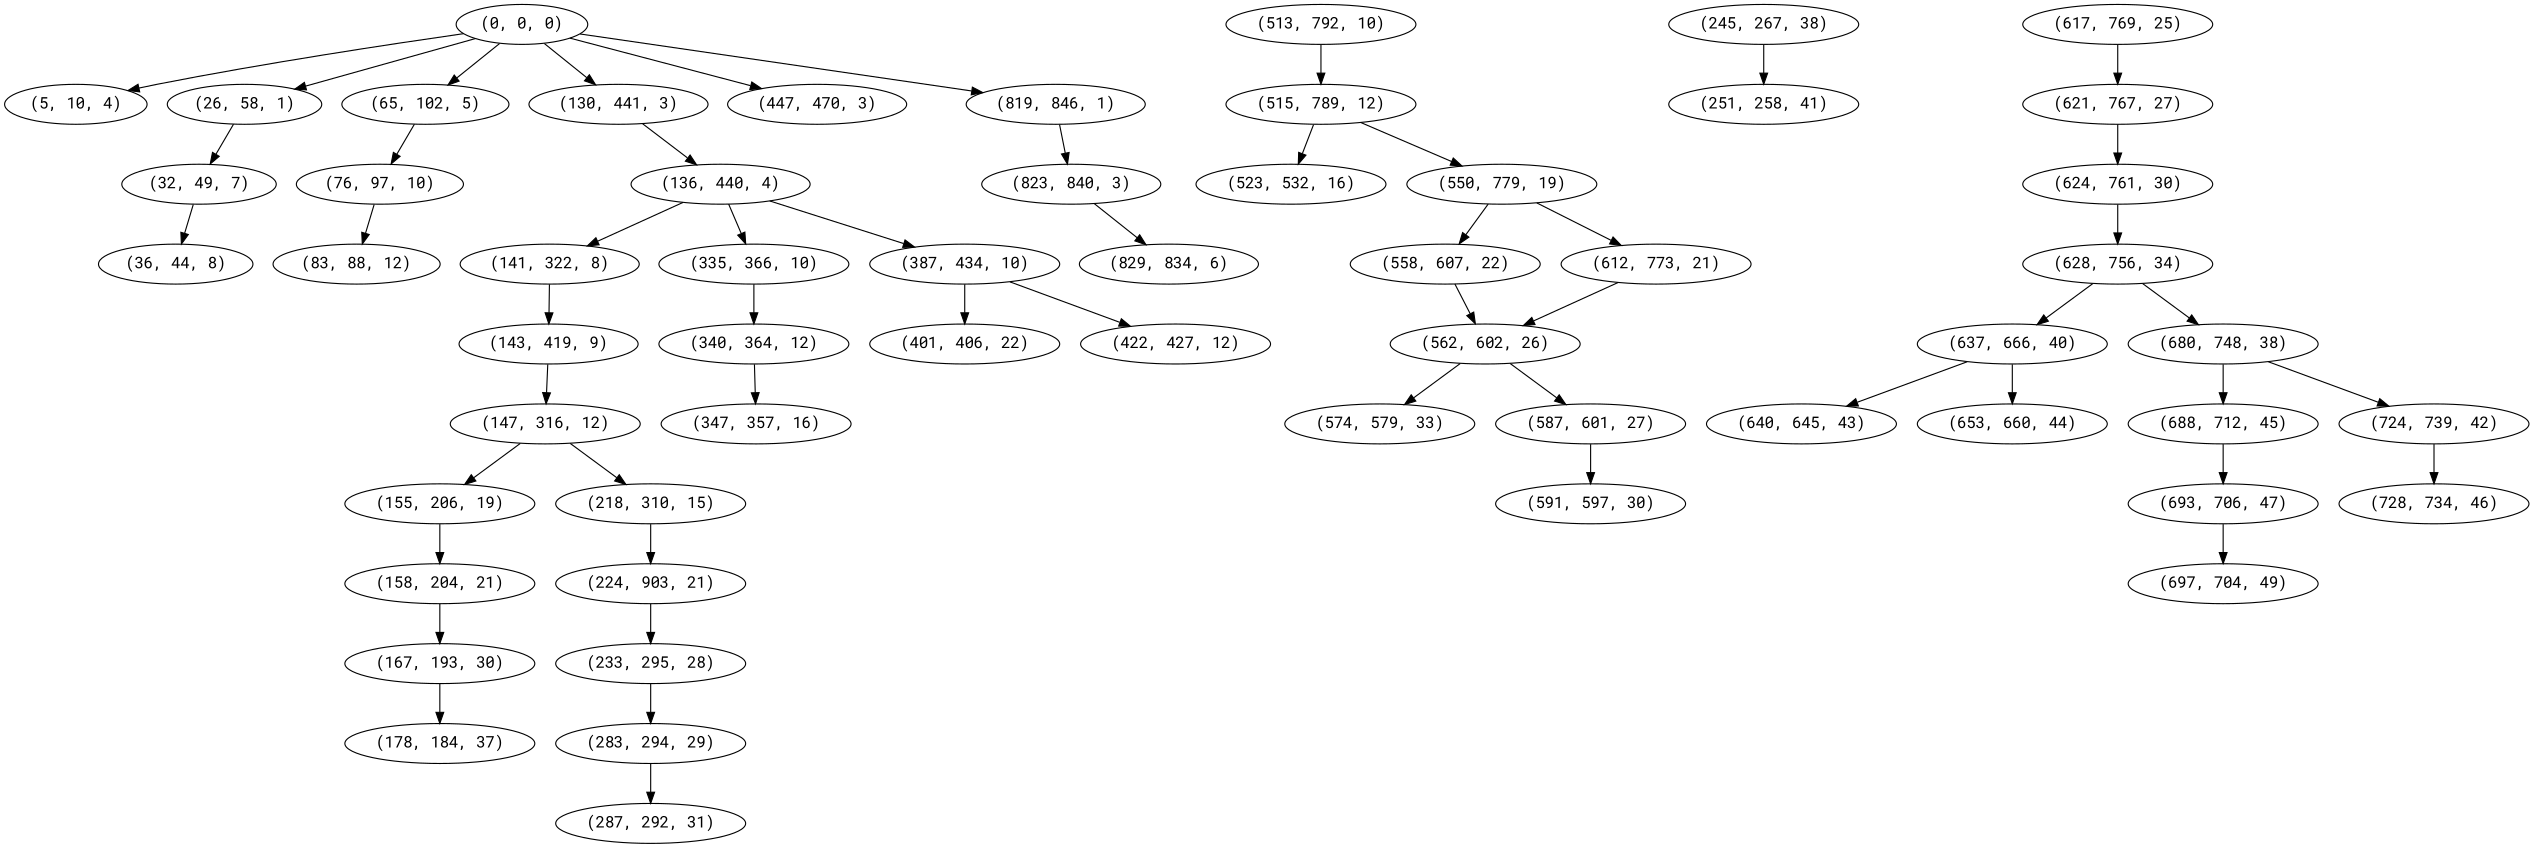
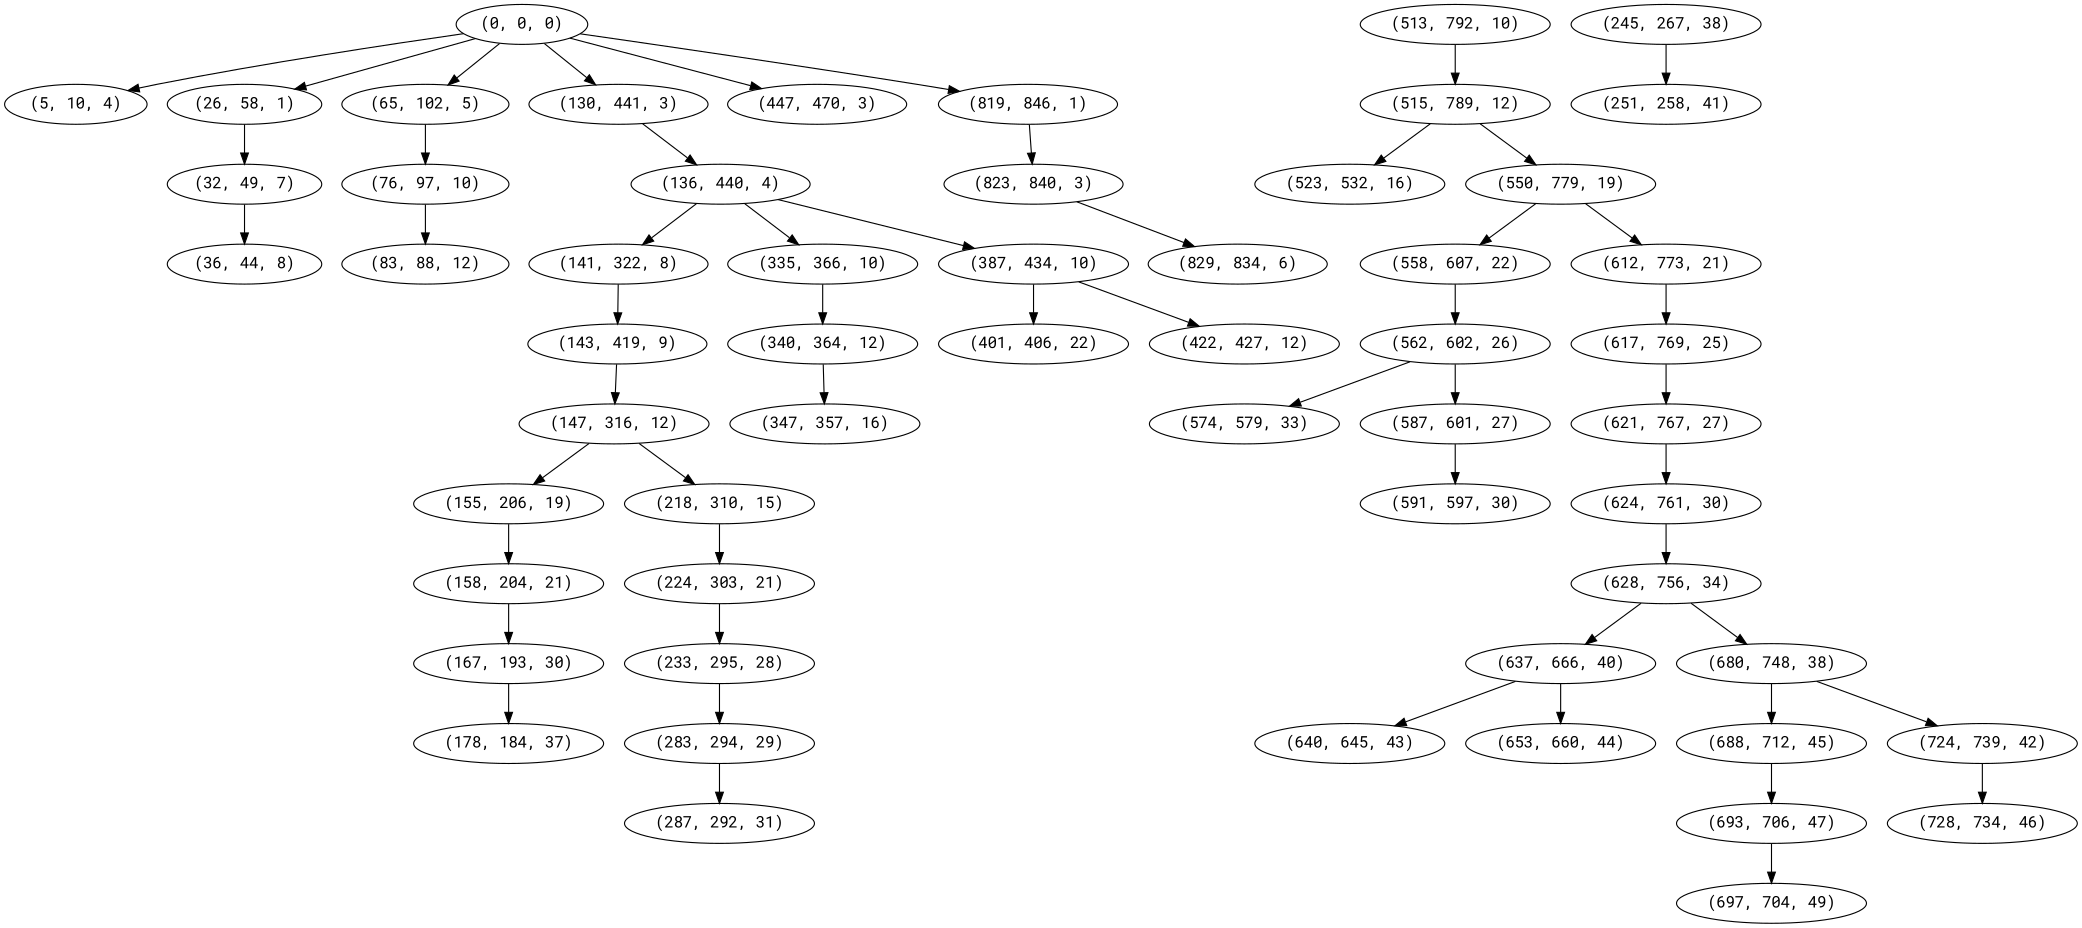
(1576, 302) -> (1666, 299)
(651, 584) -> (719, 584)
